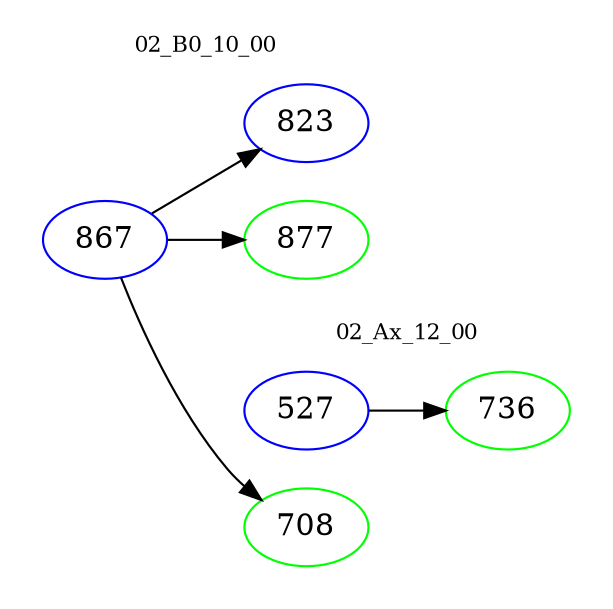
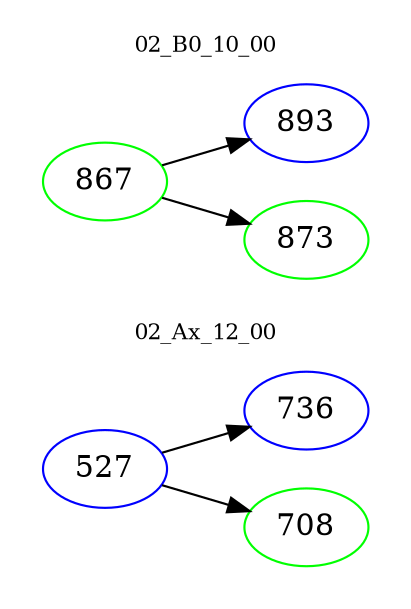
(306, 123) -> (306, 123)
(105, 240) -> (105, 182)
(306, 240) -> (306, 240)
(173, 388) -> (195, 495)
(508, 411) -> (306, 411)
